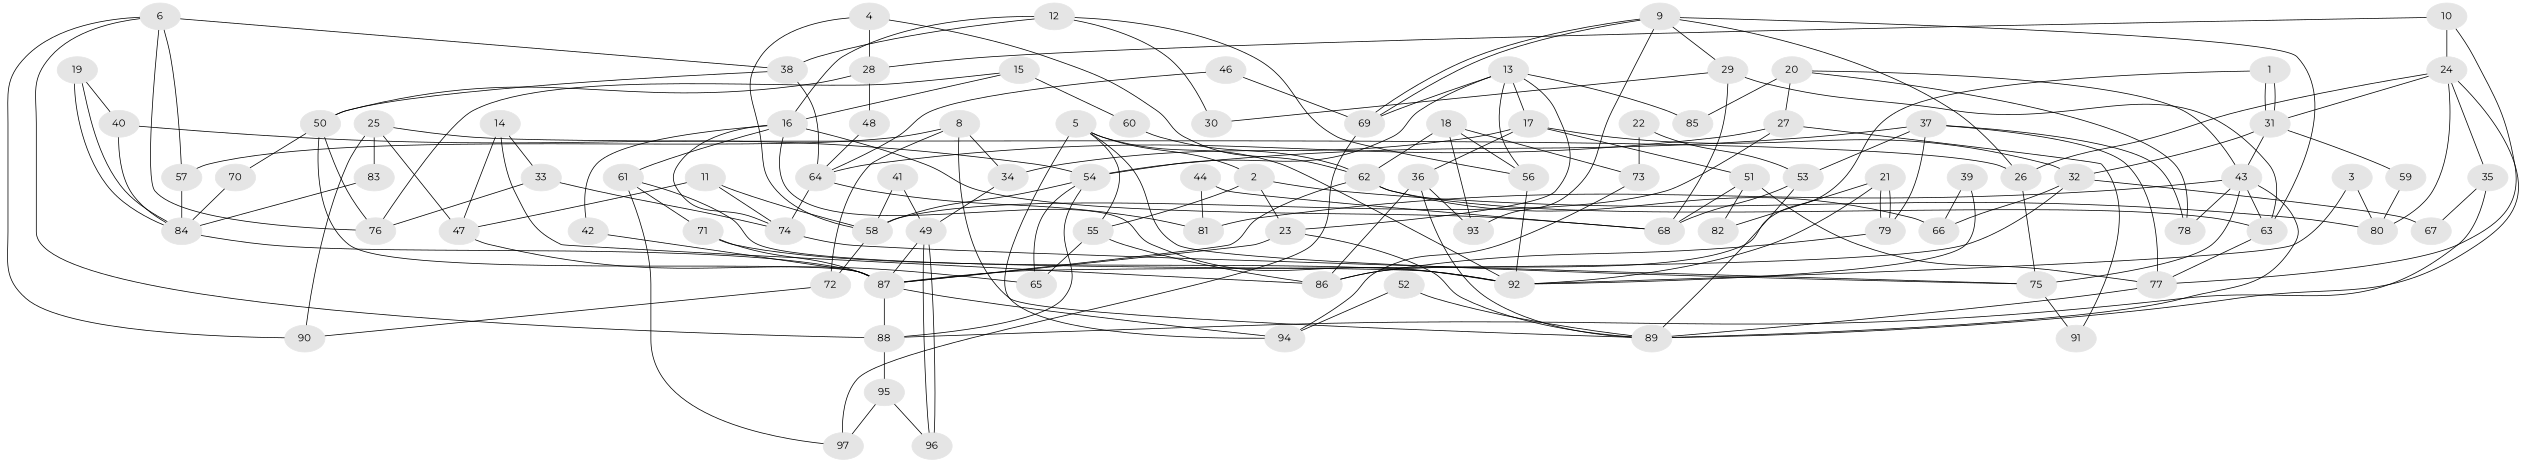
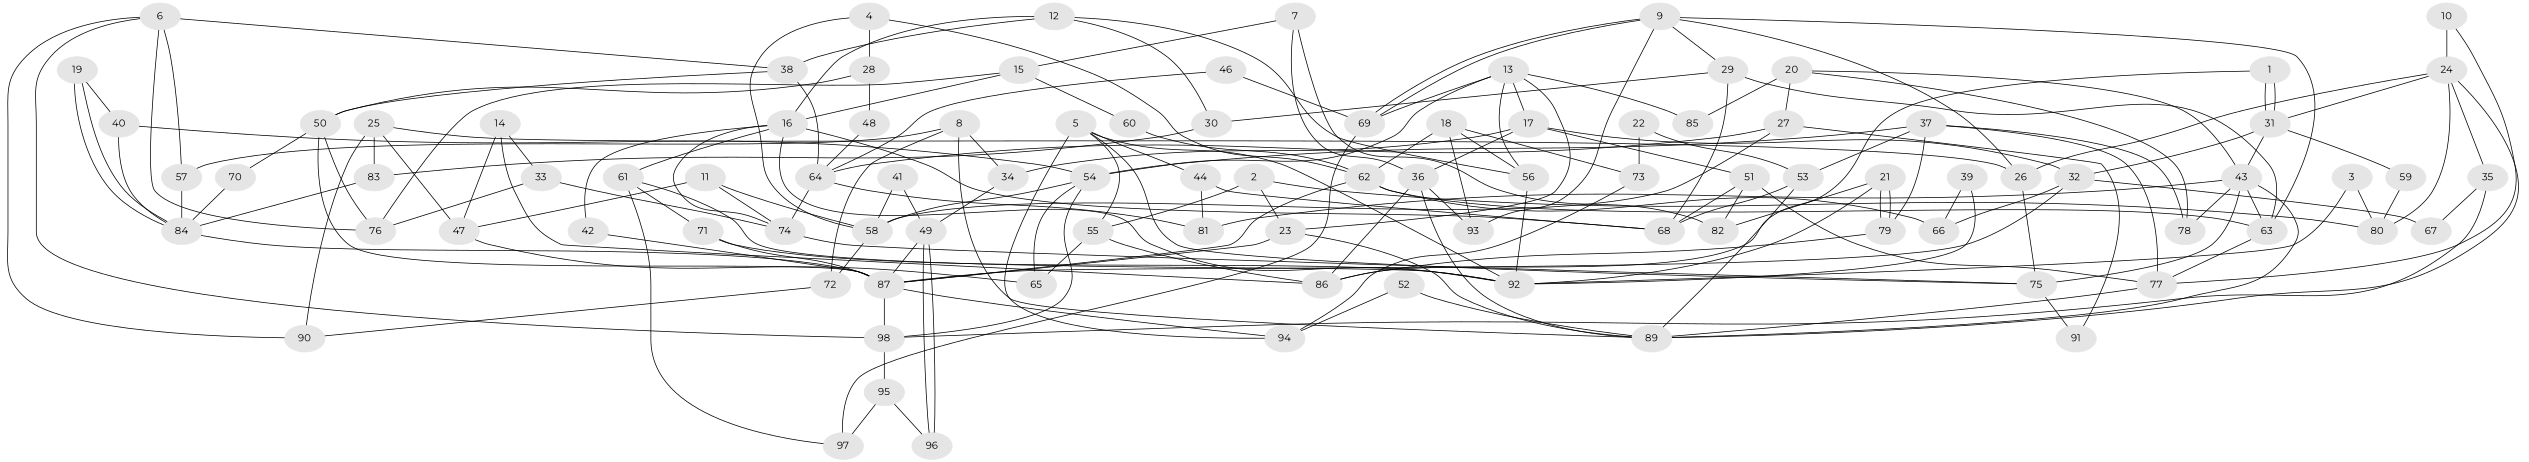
none -> (1295, 16)
(1657, 33) -> none
(1165, 151) -> (1135, 151)
none -> (794, 158)
(884, 339) -> (884, 339)
